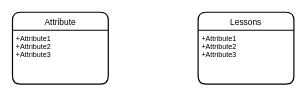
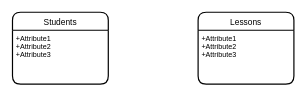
(60, 22) -> (60, 22)
